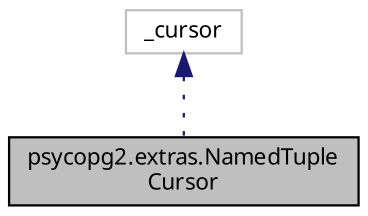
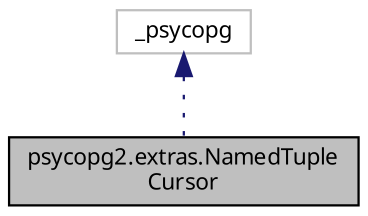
(184, 32) -> (184, 32)
